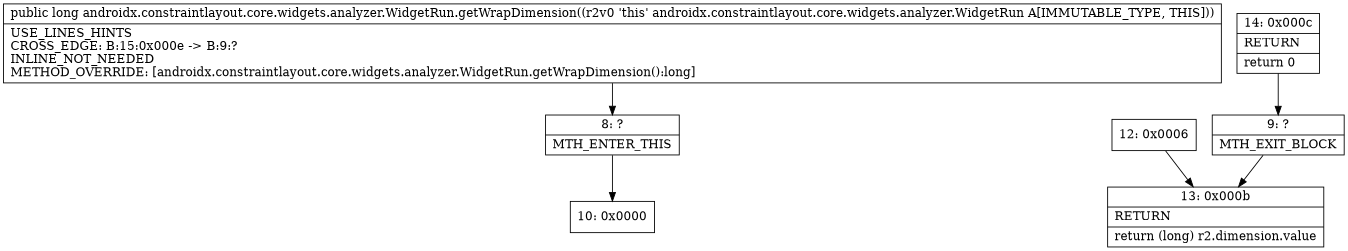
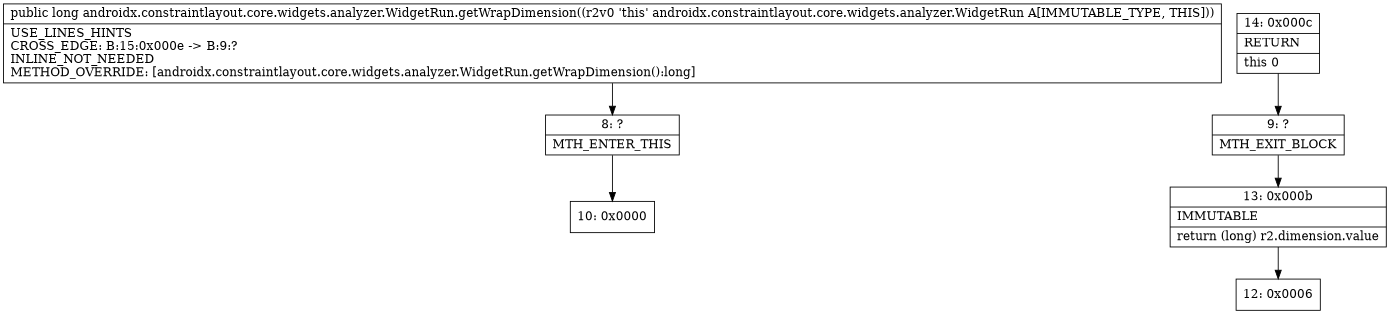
(1270, 63) -> (1262, 63)
(1177, 165) -> (1278, 259)
(1143, 217) -> (1218, 217)
